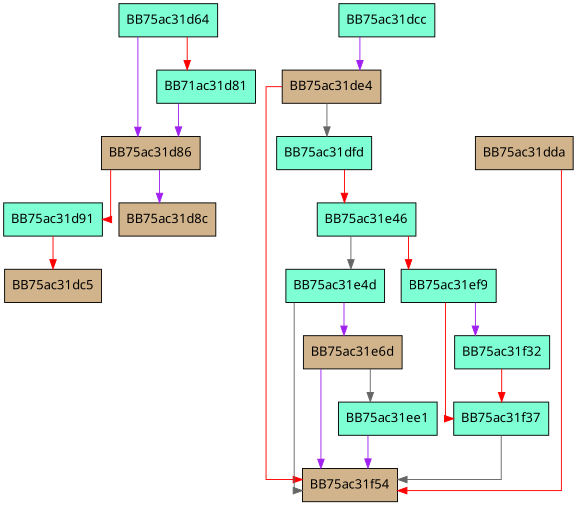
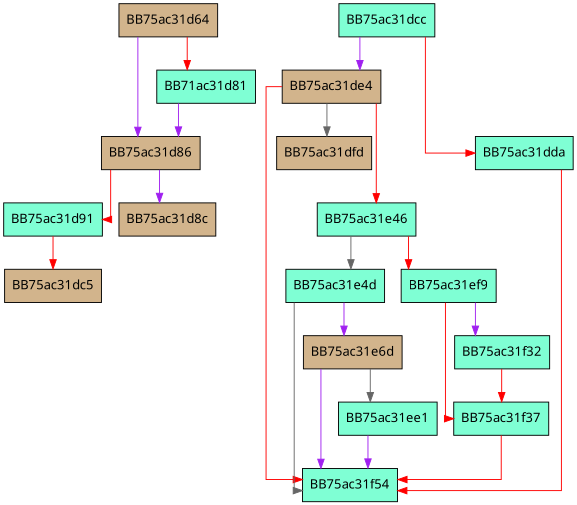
(168, 20) -> (168, 20)
none -> (425, 115)
(324, 153) -> (324, 153)
(524, 153) -> (524, 153)
(344, 182) -> (376, 149)
(476, 480) -> (476, 480)
(350, 485) -> (350, 485)
